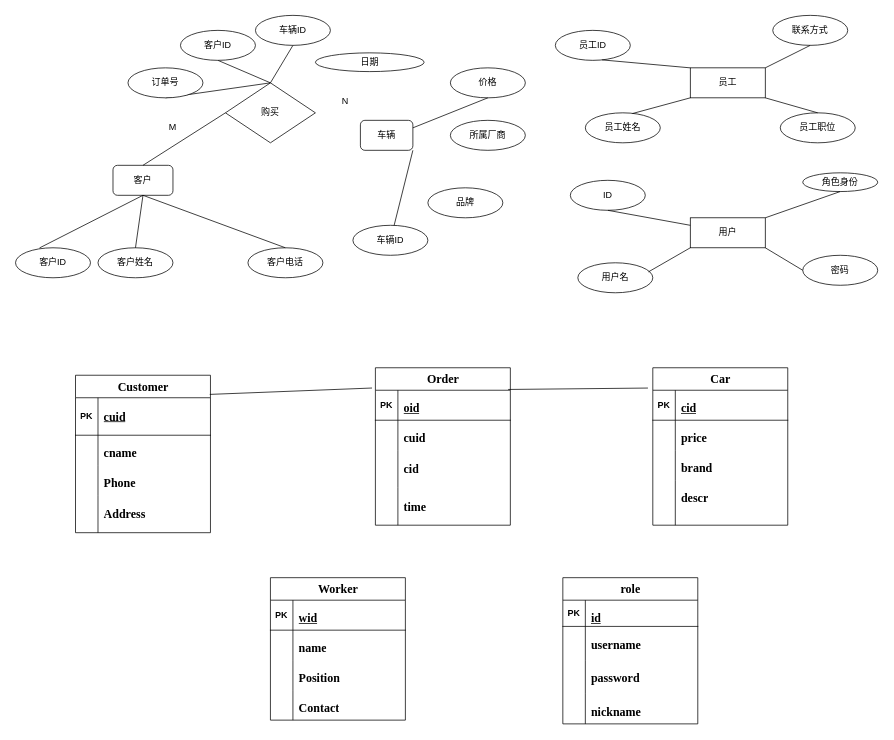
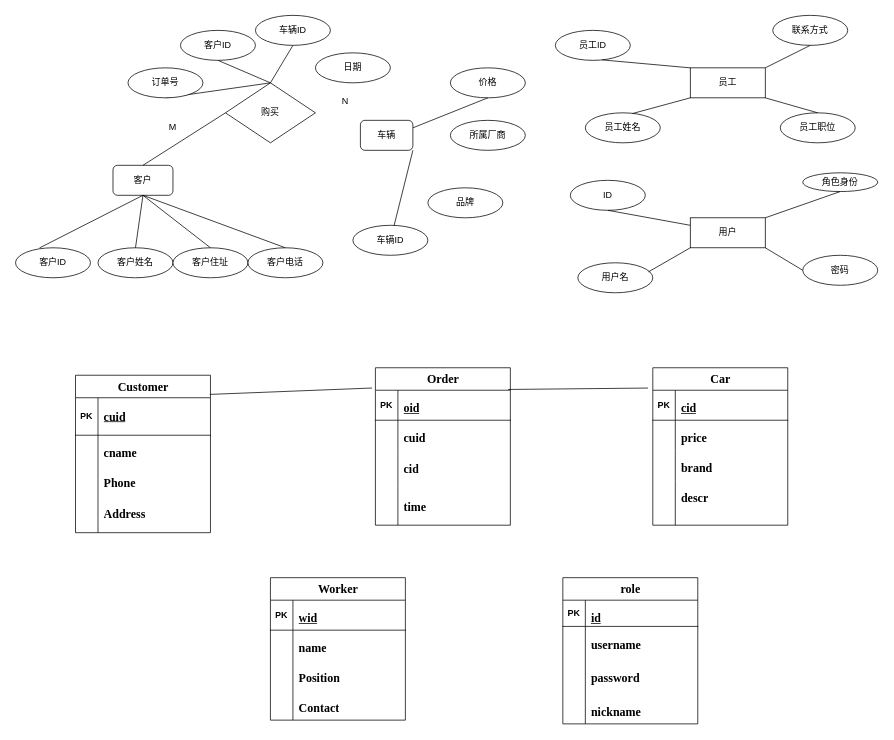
(370, 62) -> (353, 68)
none -> (177, 222)
none -> (210, 263)
